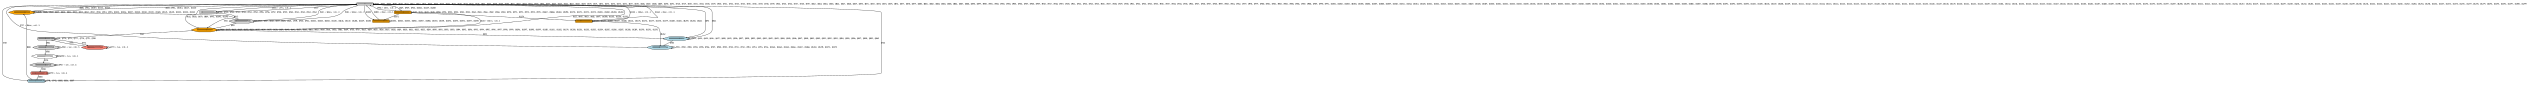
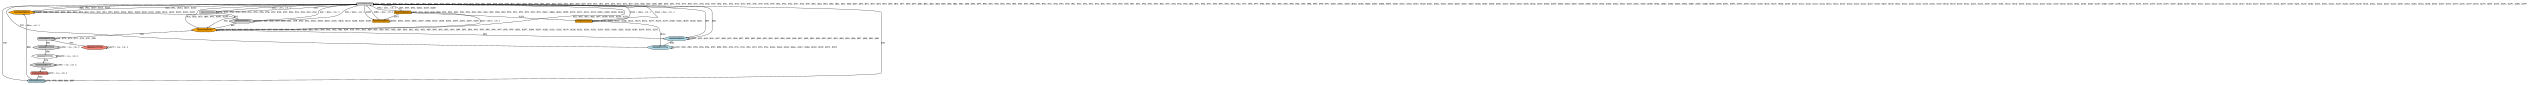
(71, 42) -> none
